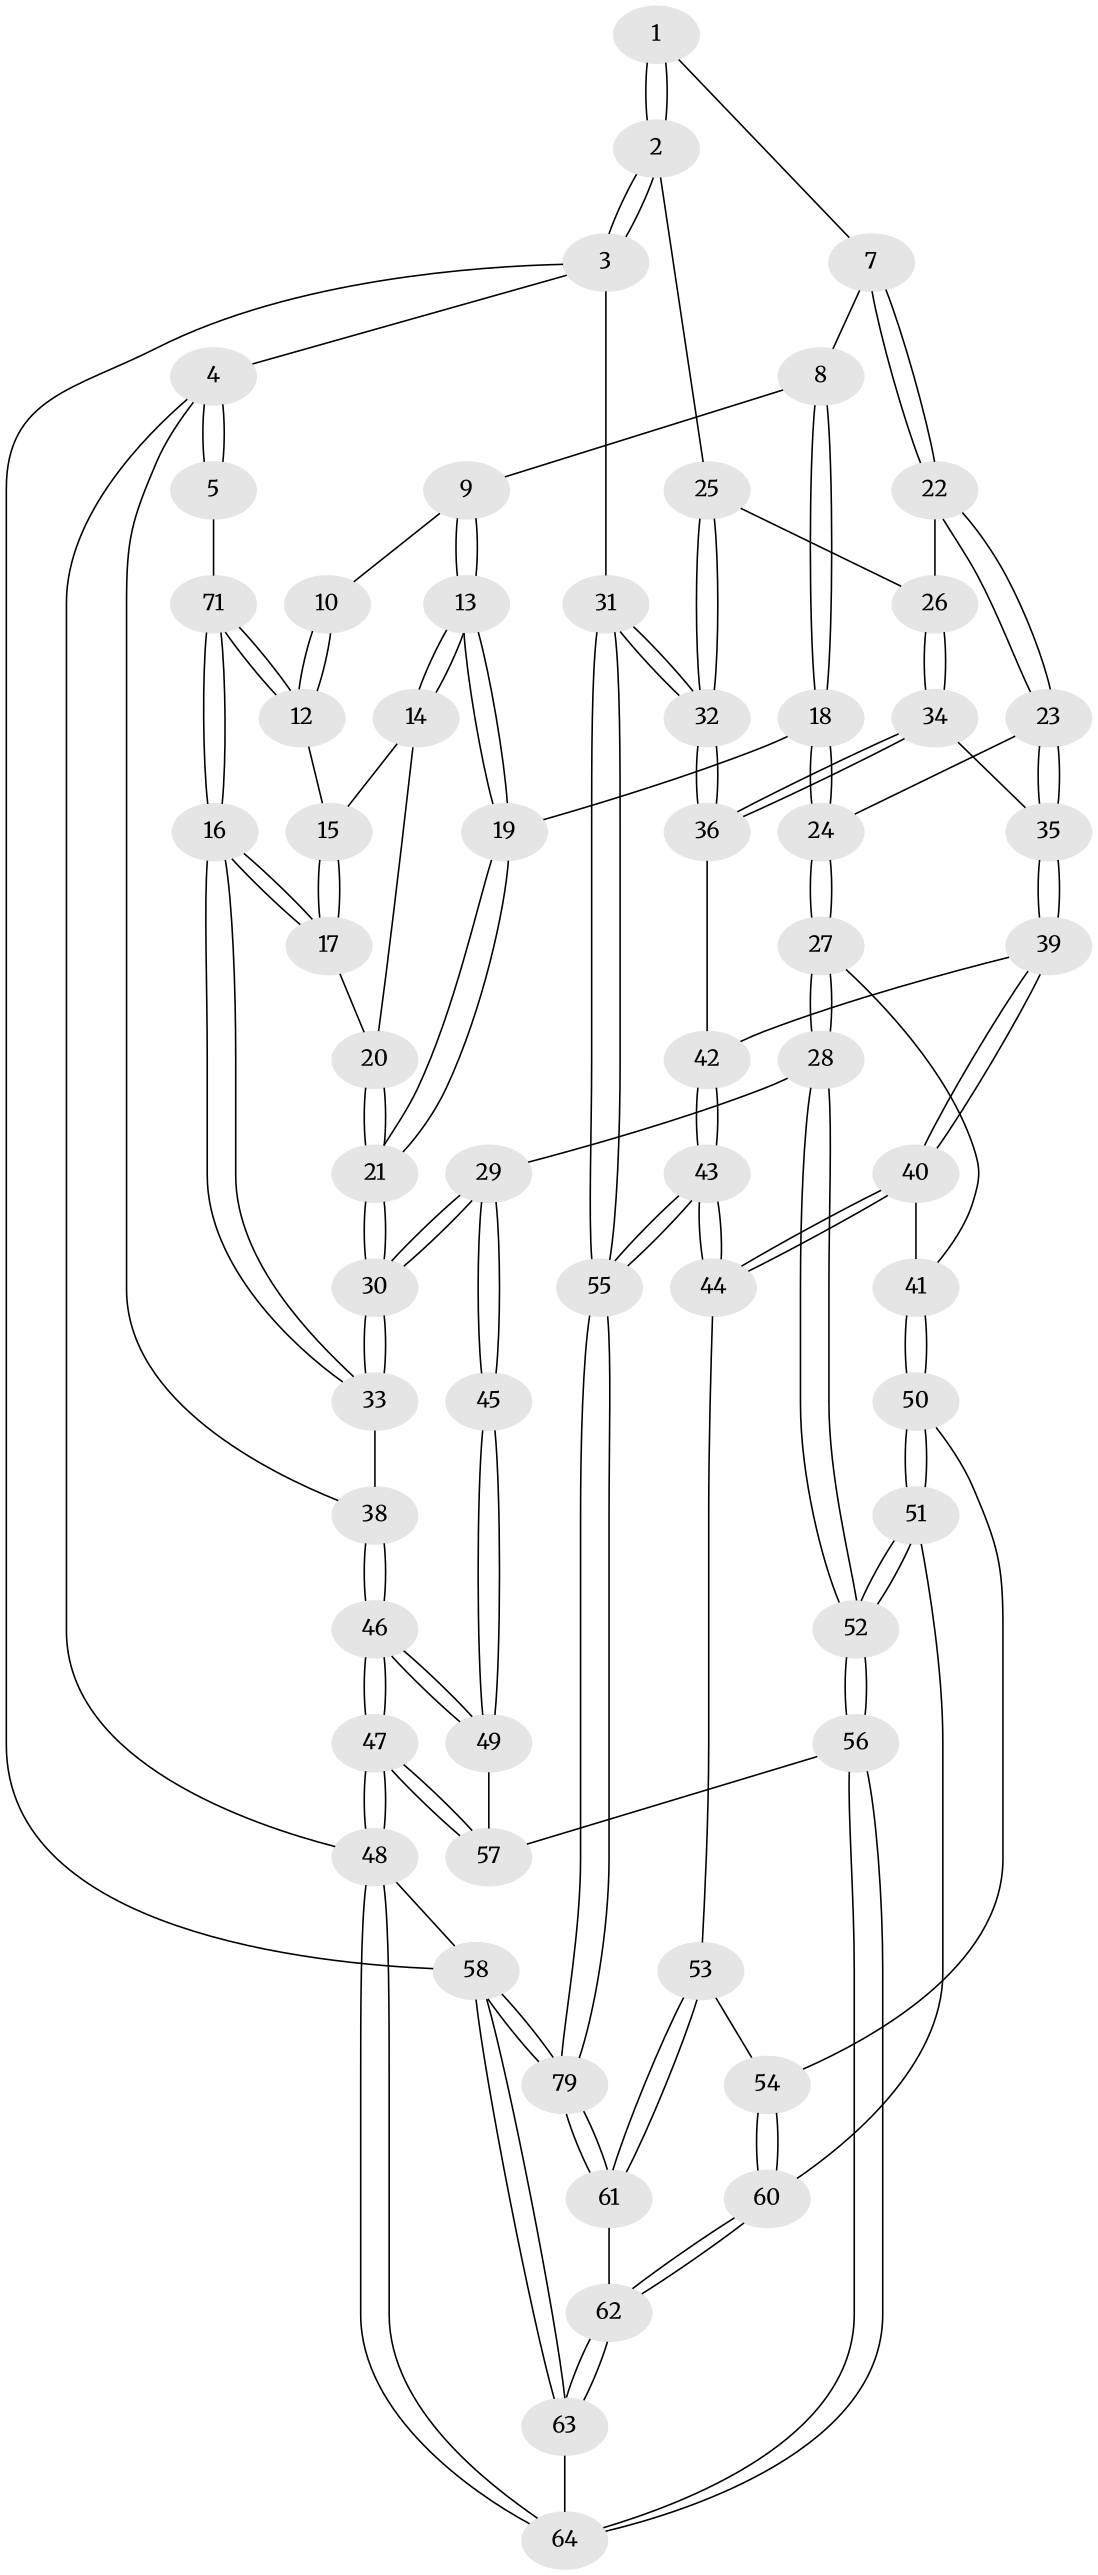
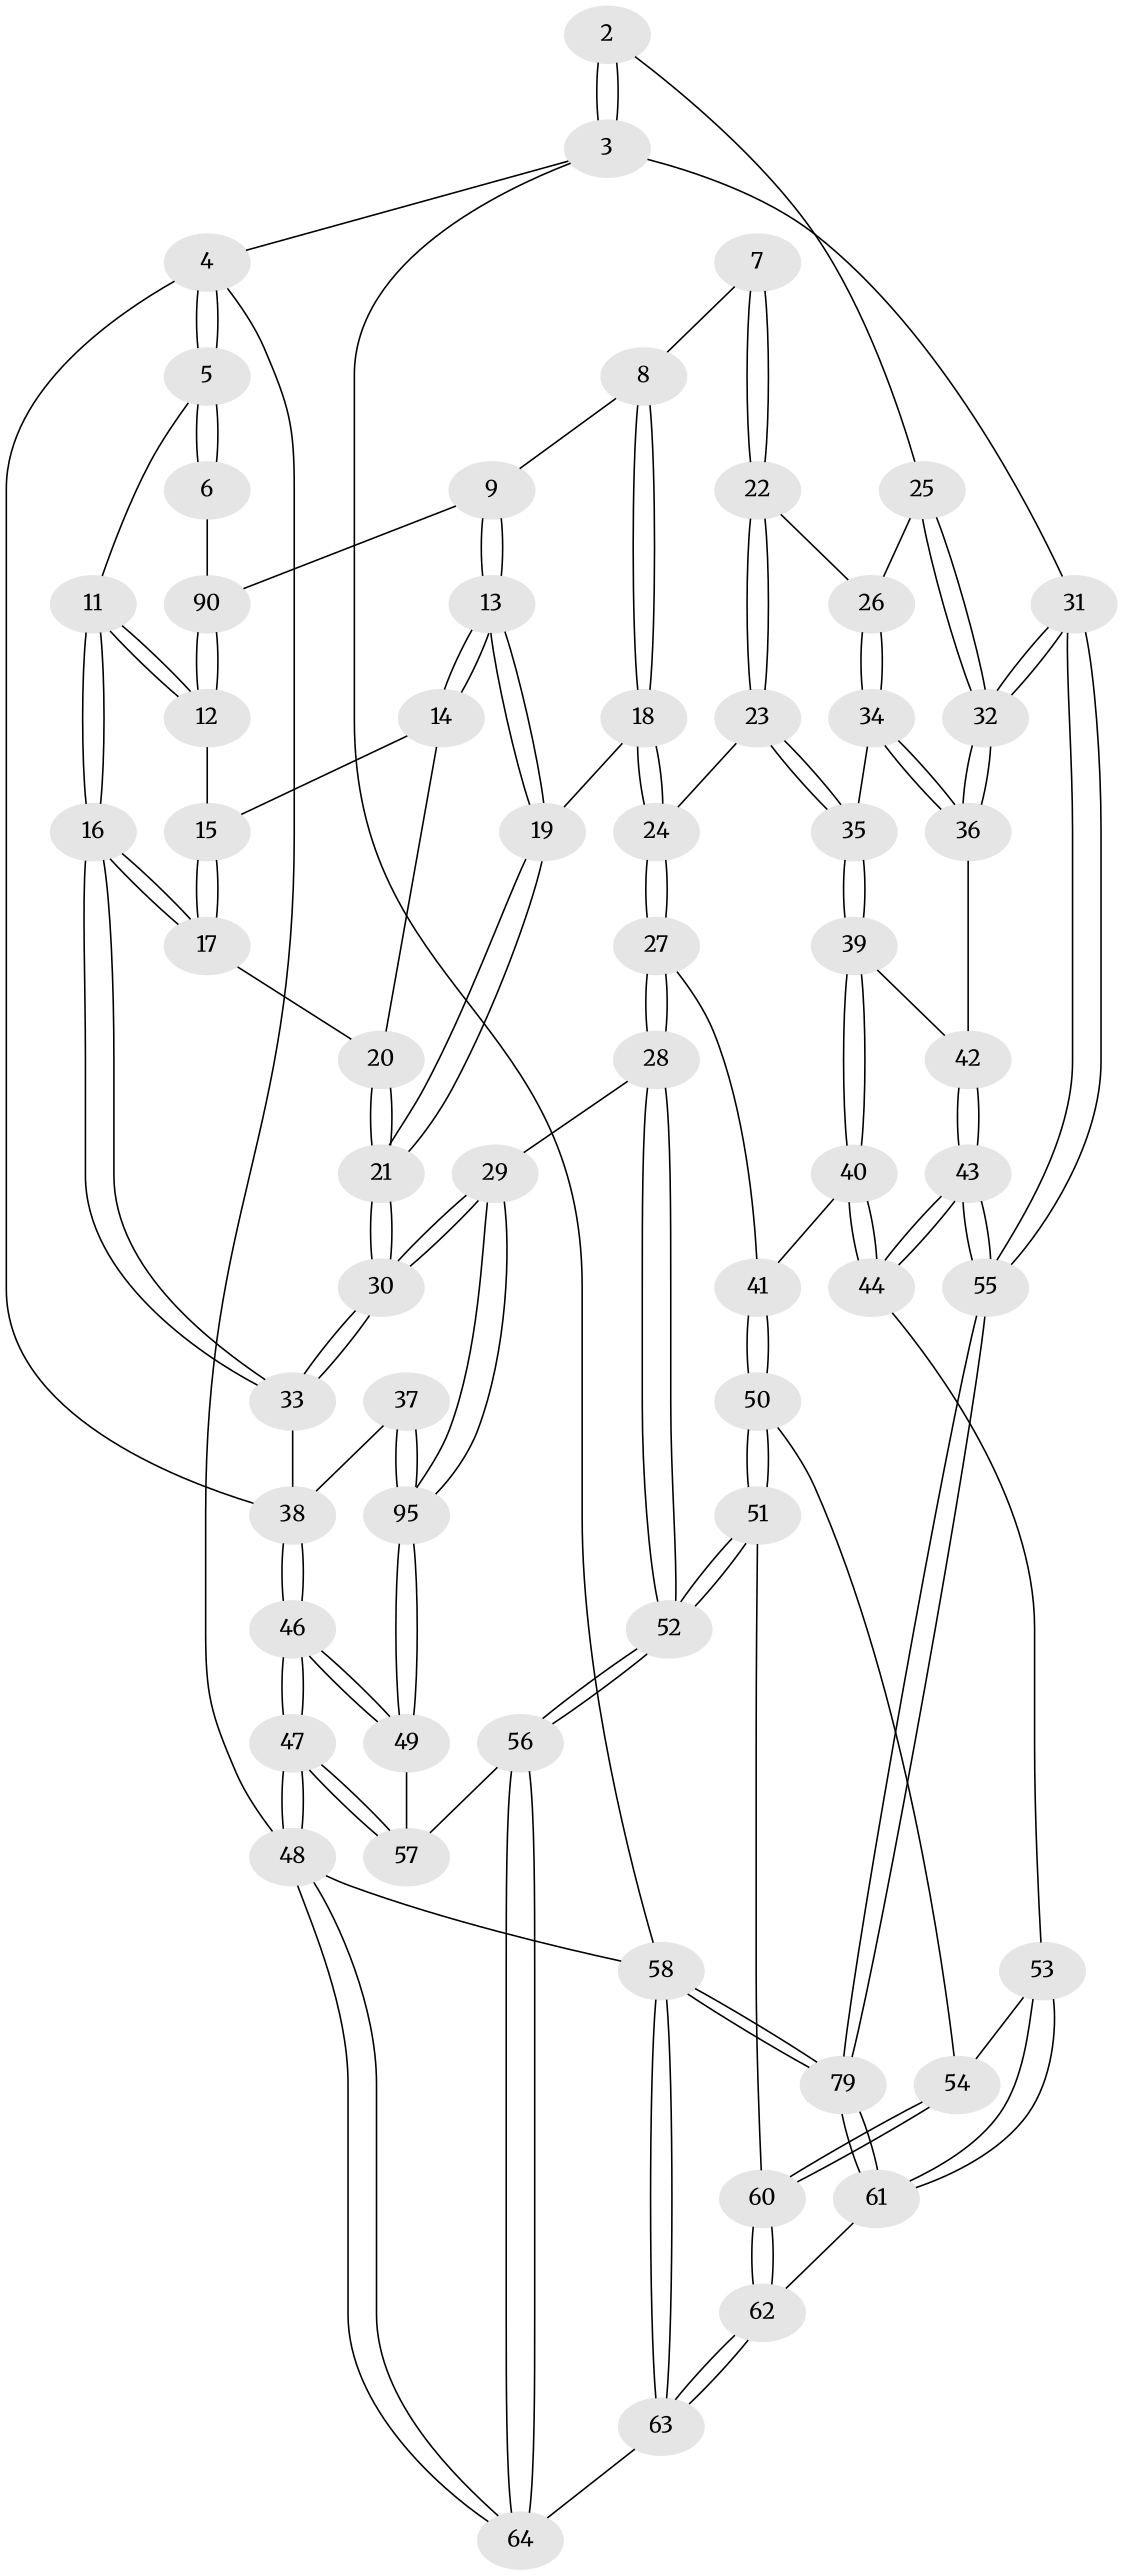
(657, 35) -> none
none -> (207, 490)
(214, 604) -> (93, 604)
(327, 604) -> (207, 604)
none -> (407, 1402)
(489, 1402) -> (407, 1516)
